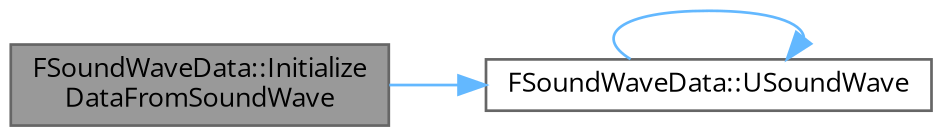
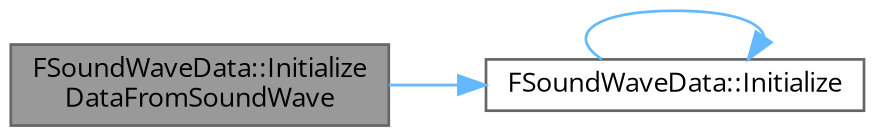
(709, 85) -> (675, 85)
